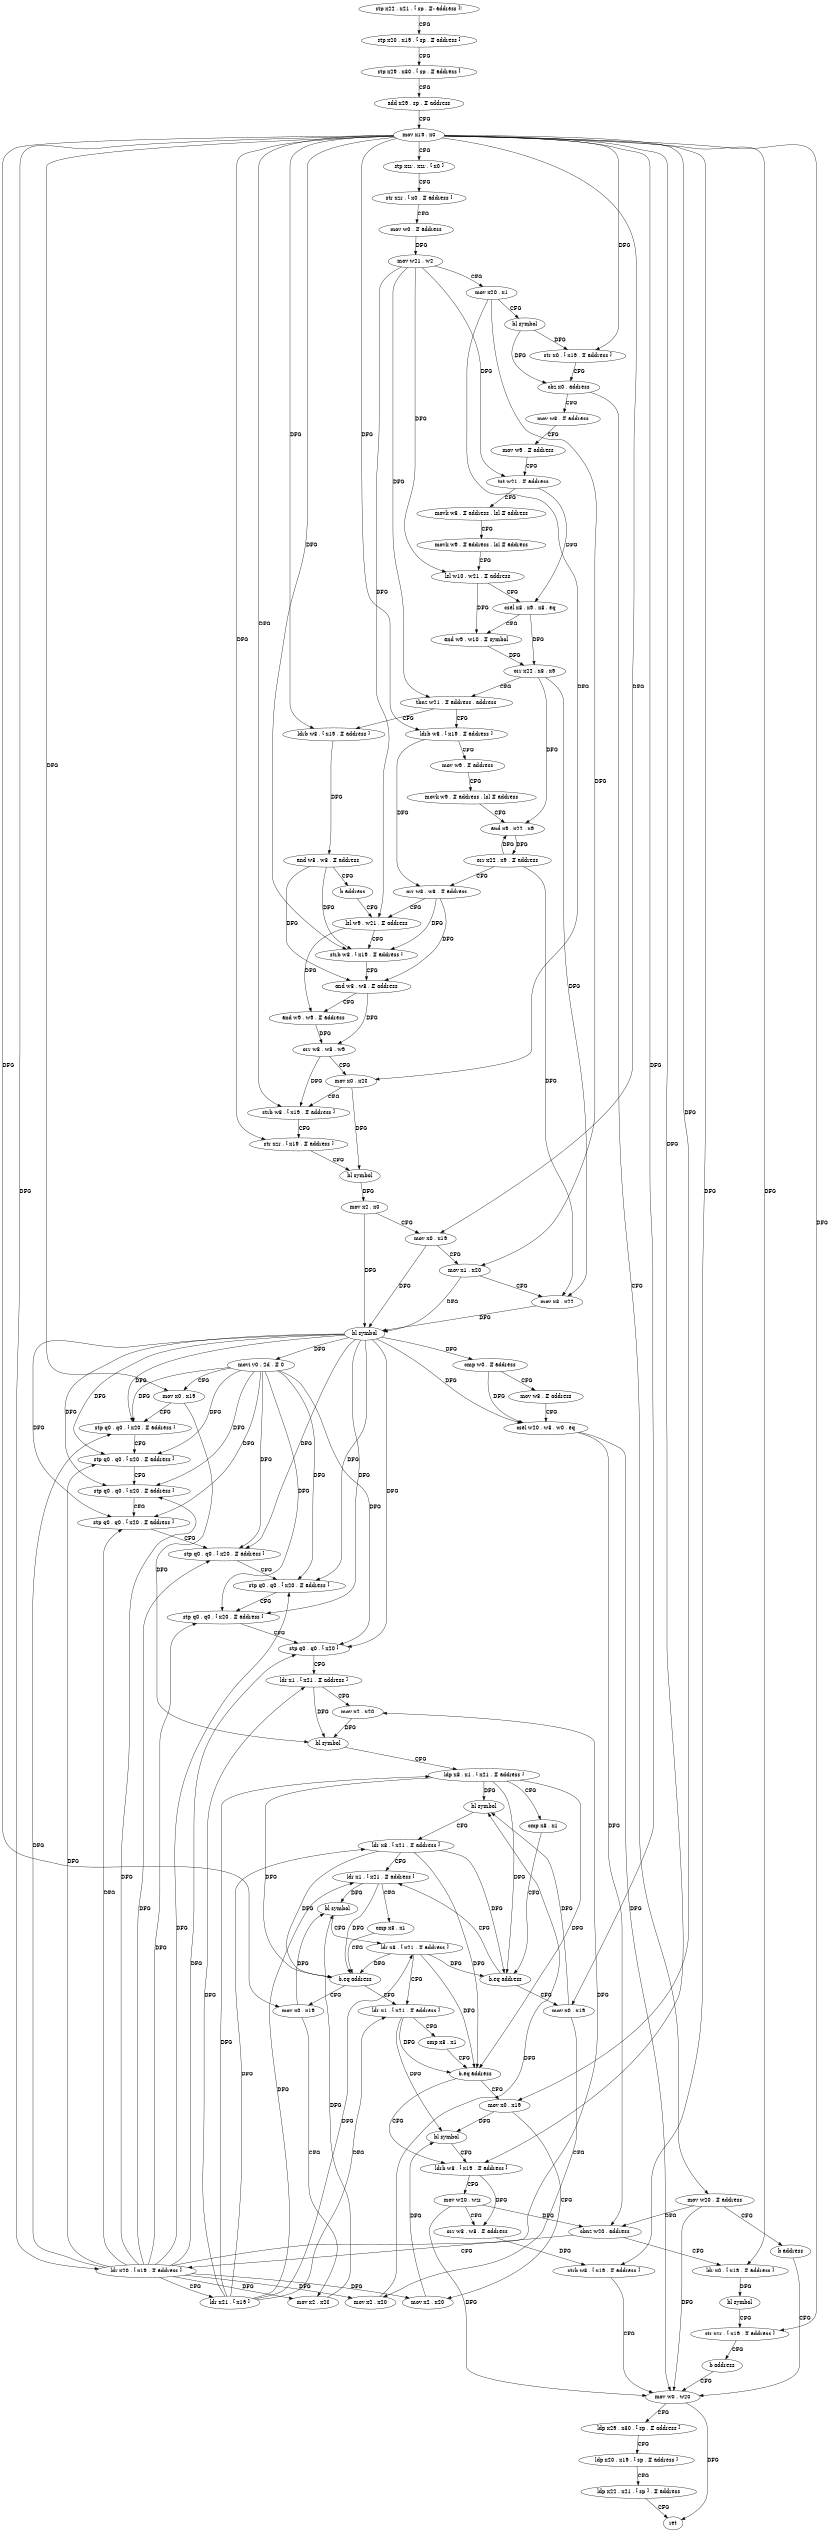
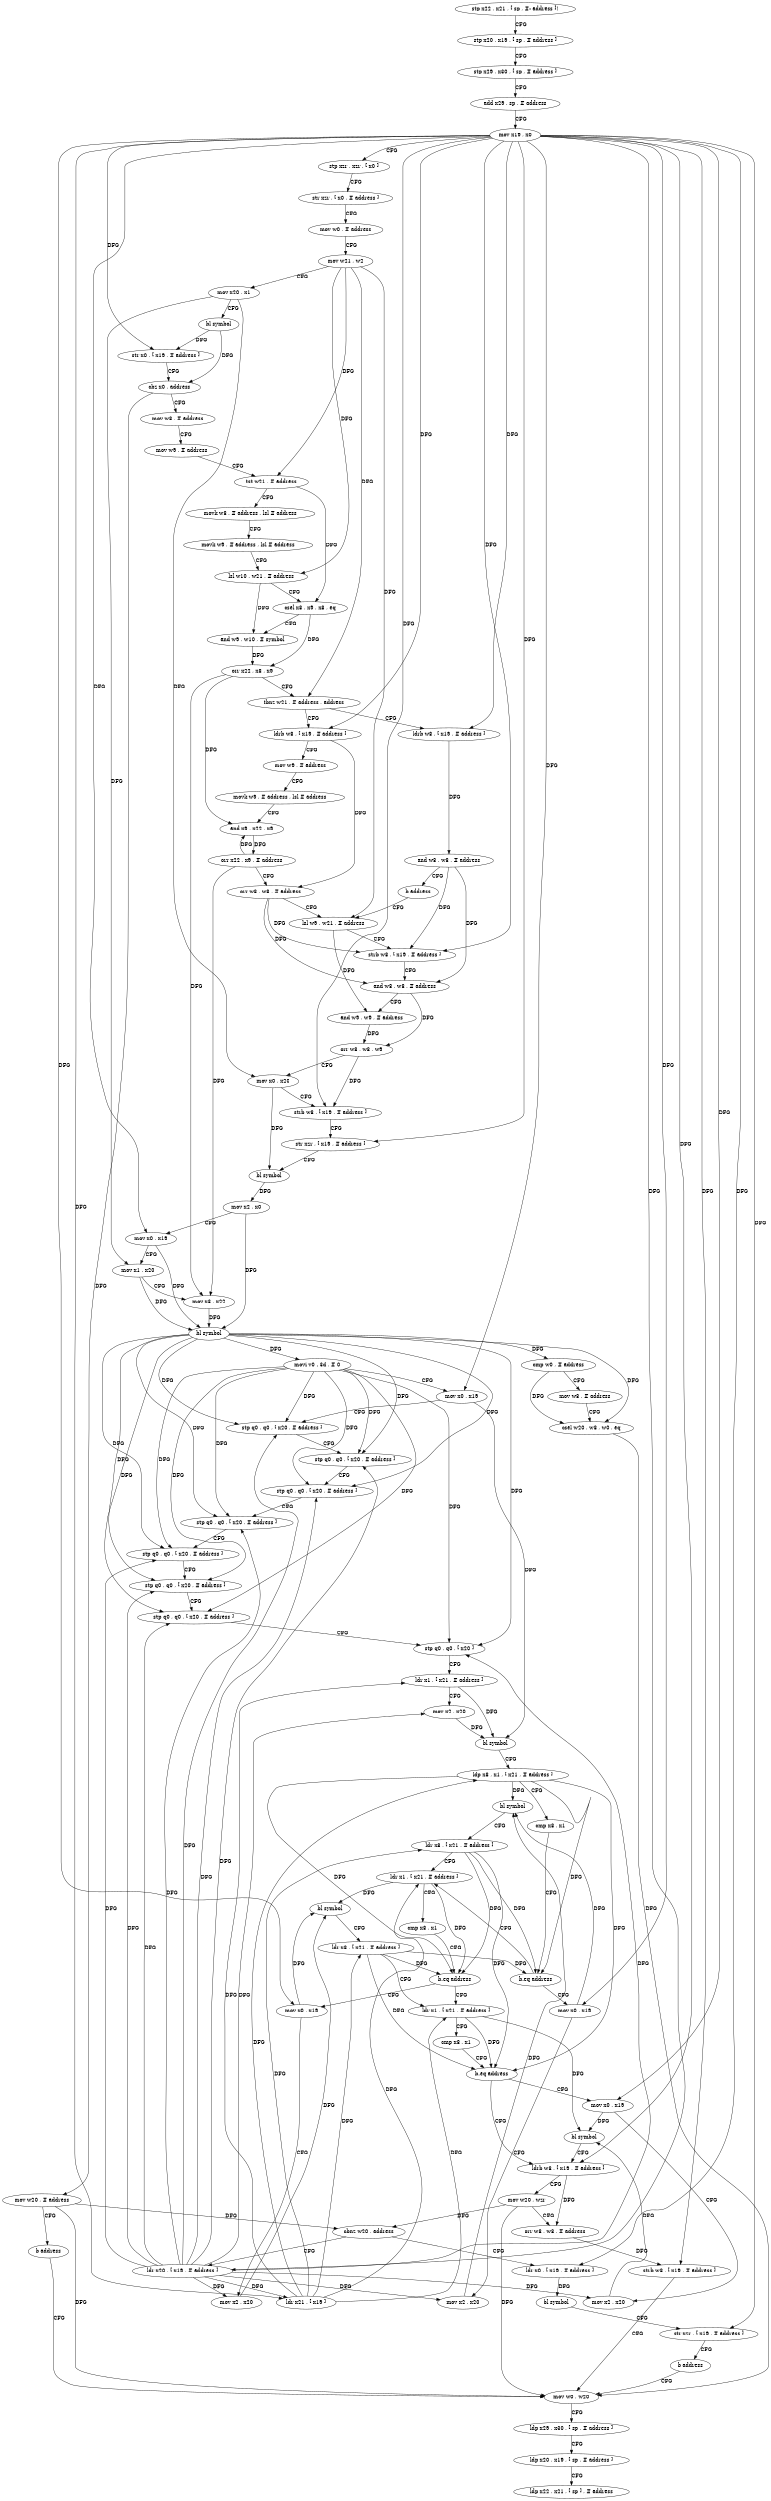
(422, 246) -> (351, 246)
none -> (76, 1105)
(637, 1286) -> (101, 1286)
(261, 1365) -> (317, 1365)
(608, 1821) -> none
(195, 2287) -> (258, 2287)
(673, 2523) -> none
